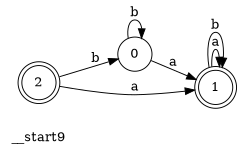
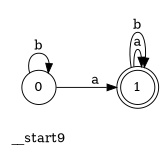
(39, 83) -> none
